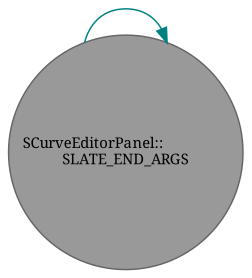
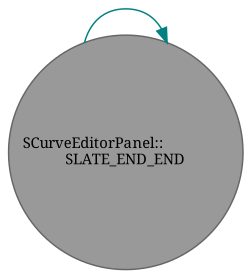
(126, 152) -> (126, 152)
